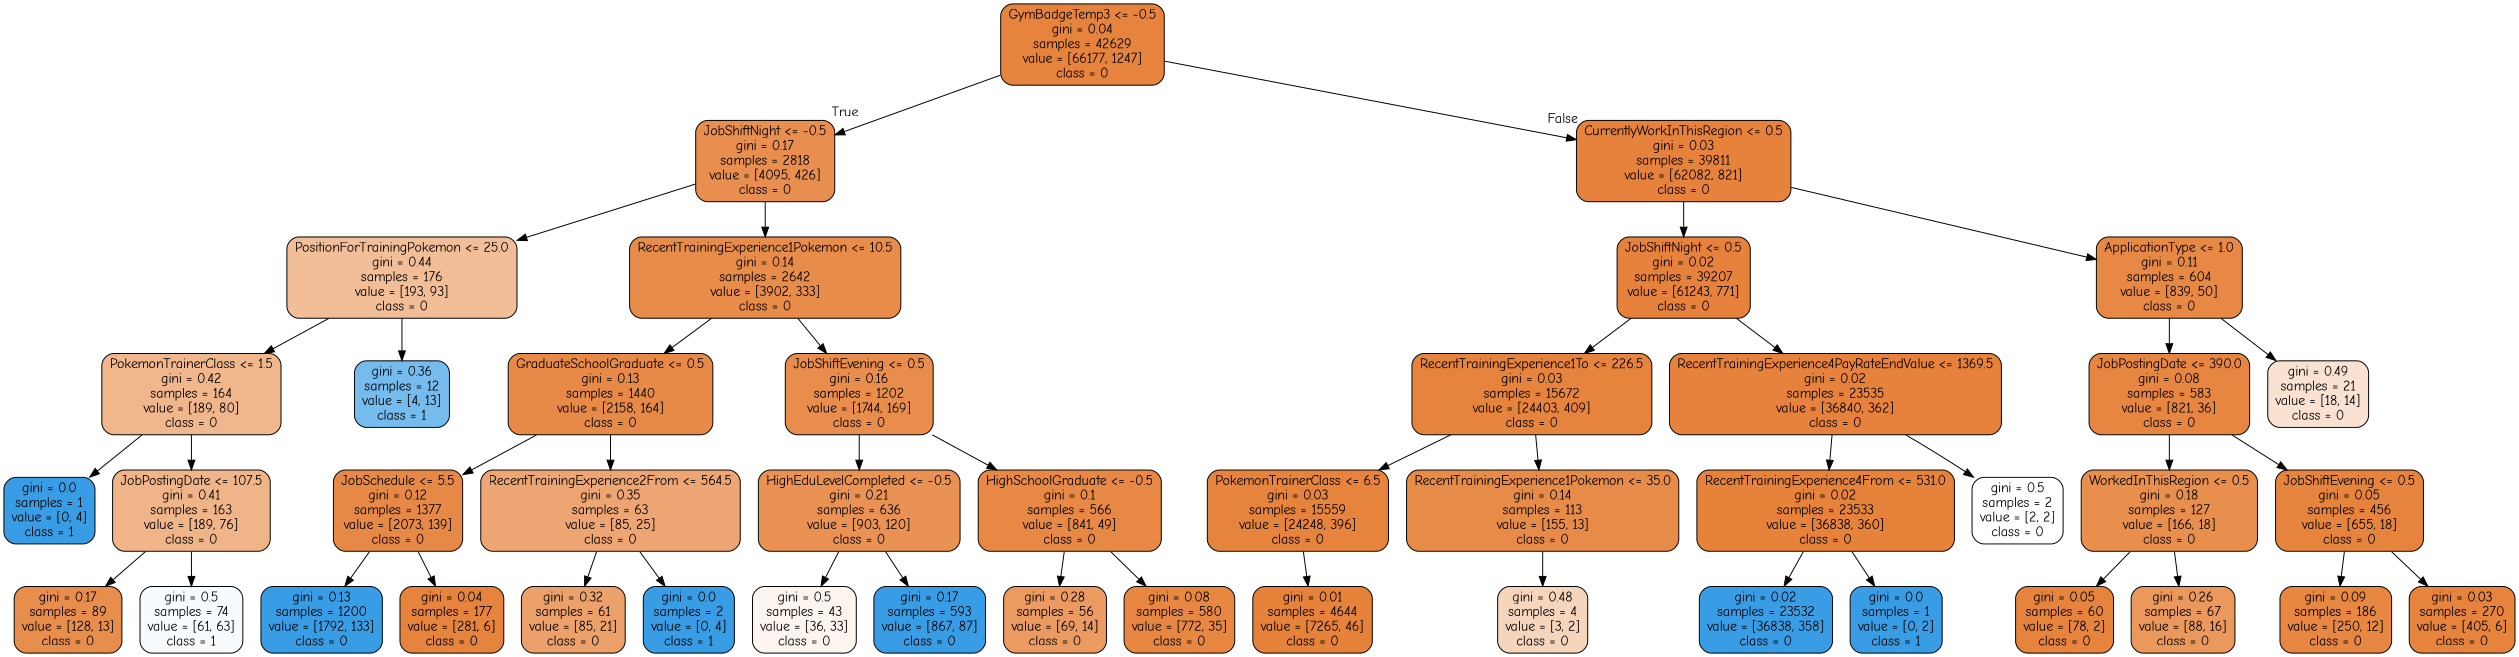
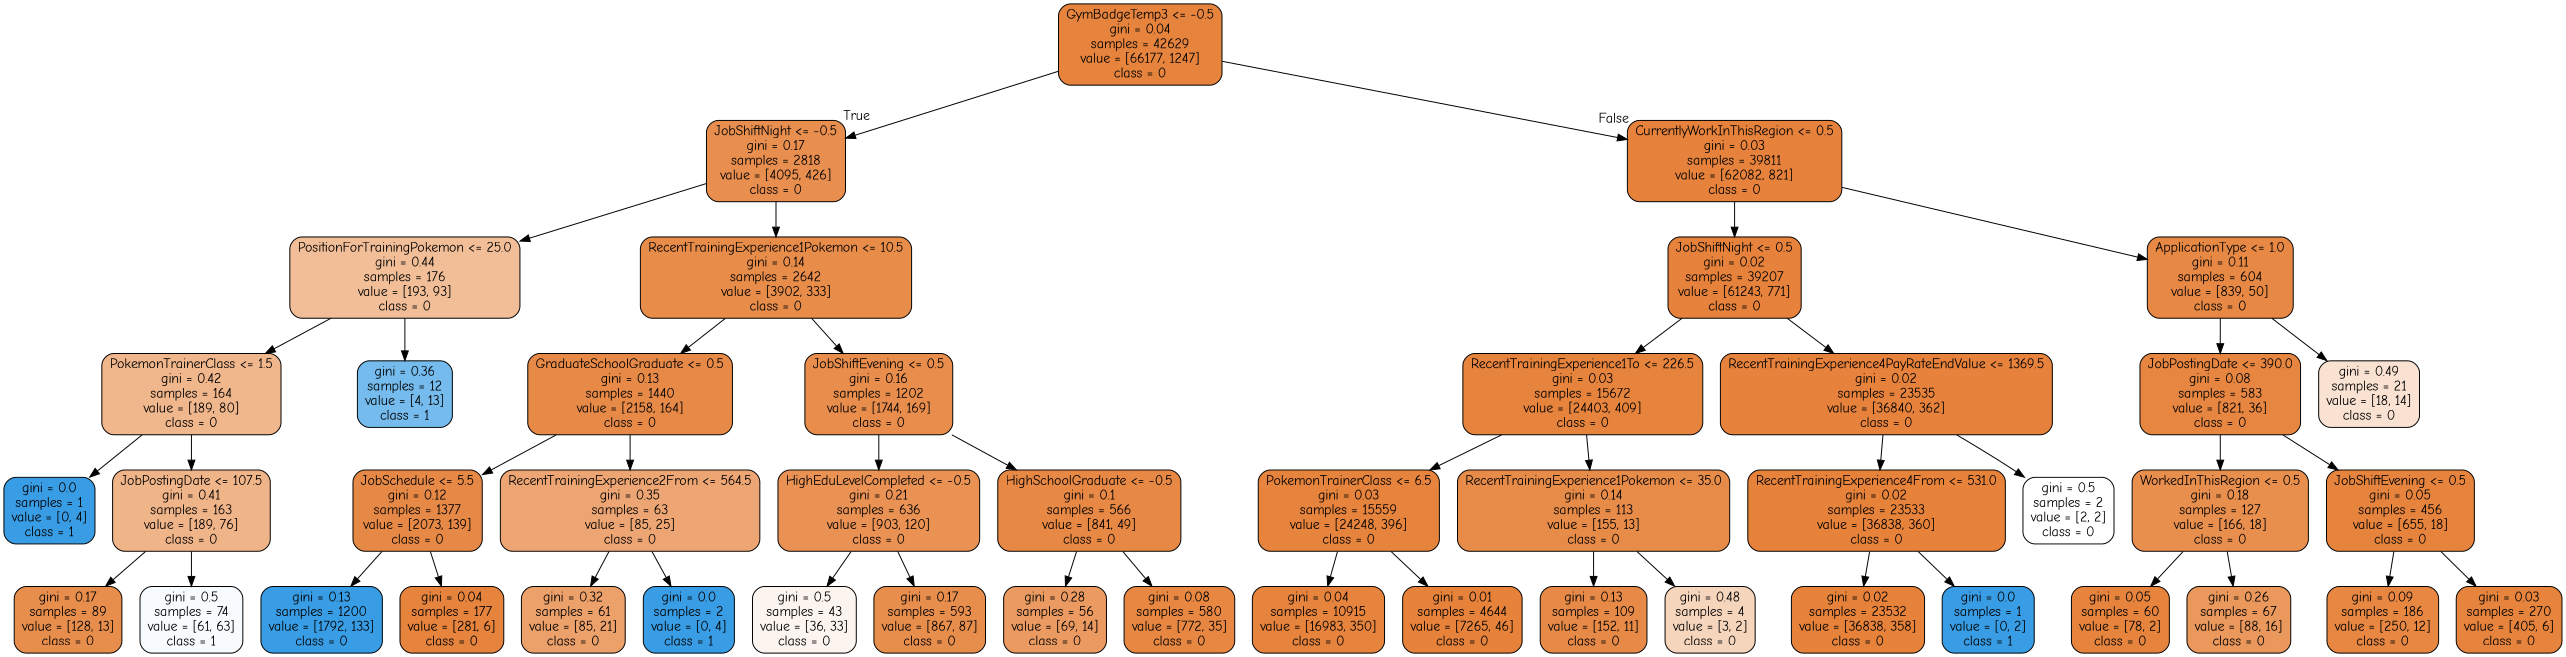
(930, 620) -> (930, 620)
none -> (1318, 620)
none -> (1594, 620)
(1766, 620) -> (1858, 620)
